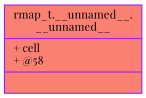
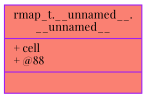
(29, 61) -> (29, 61)
